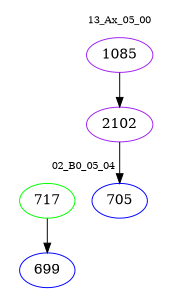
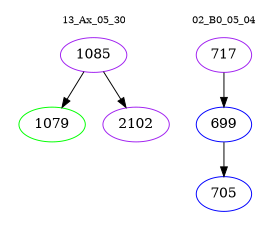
(120, 21) -> (94, 21)
none -> (52, 125)
(120, 163) -> (224, 155)
(47, 201) -> (224, 55)
